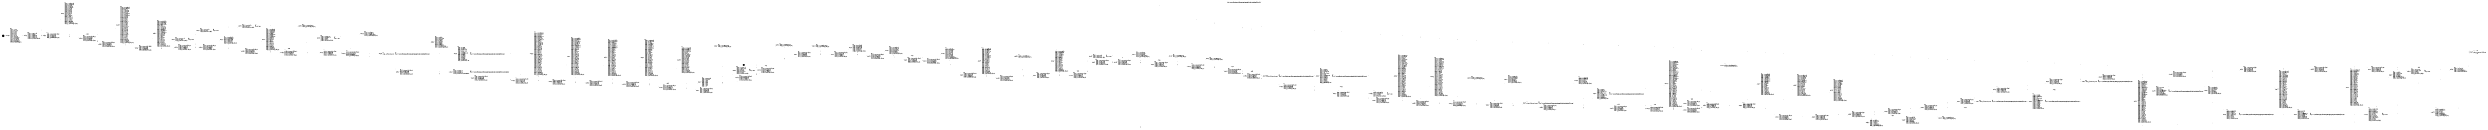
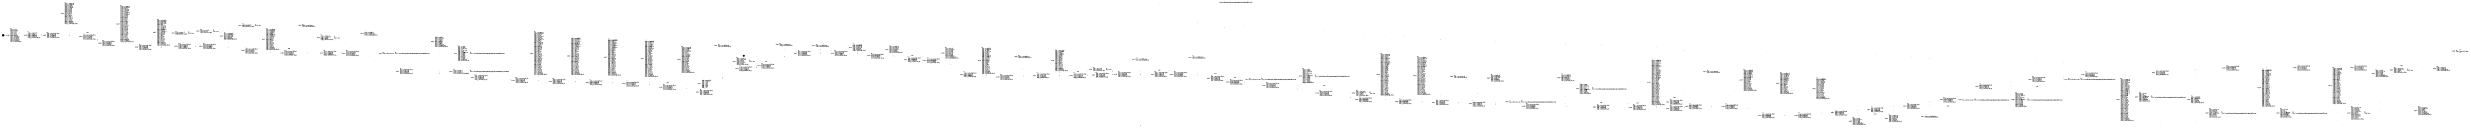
(1141, 55) -> none
